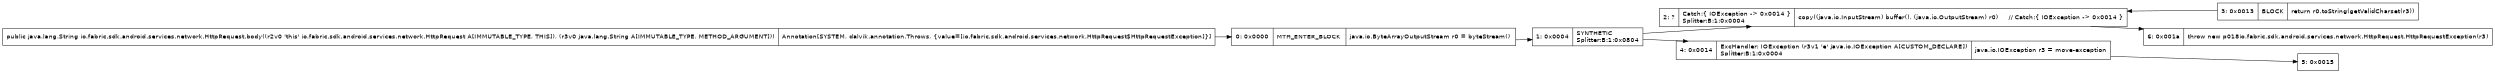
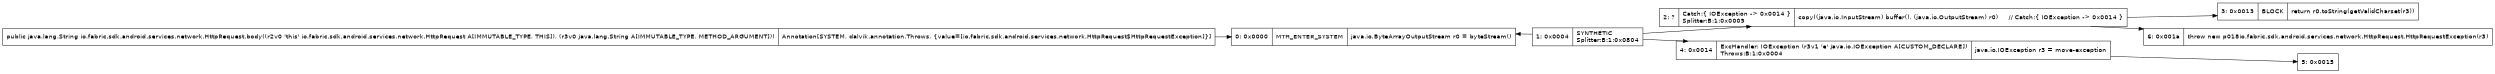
(2175, 11) -> (2170, 17)
(1714, 21) -> (1714, 21)
(1309, 37) -> (1310, 37)
(1522, 40) -> (1526, 34)
(1752, 53) -> (1752, 53)
